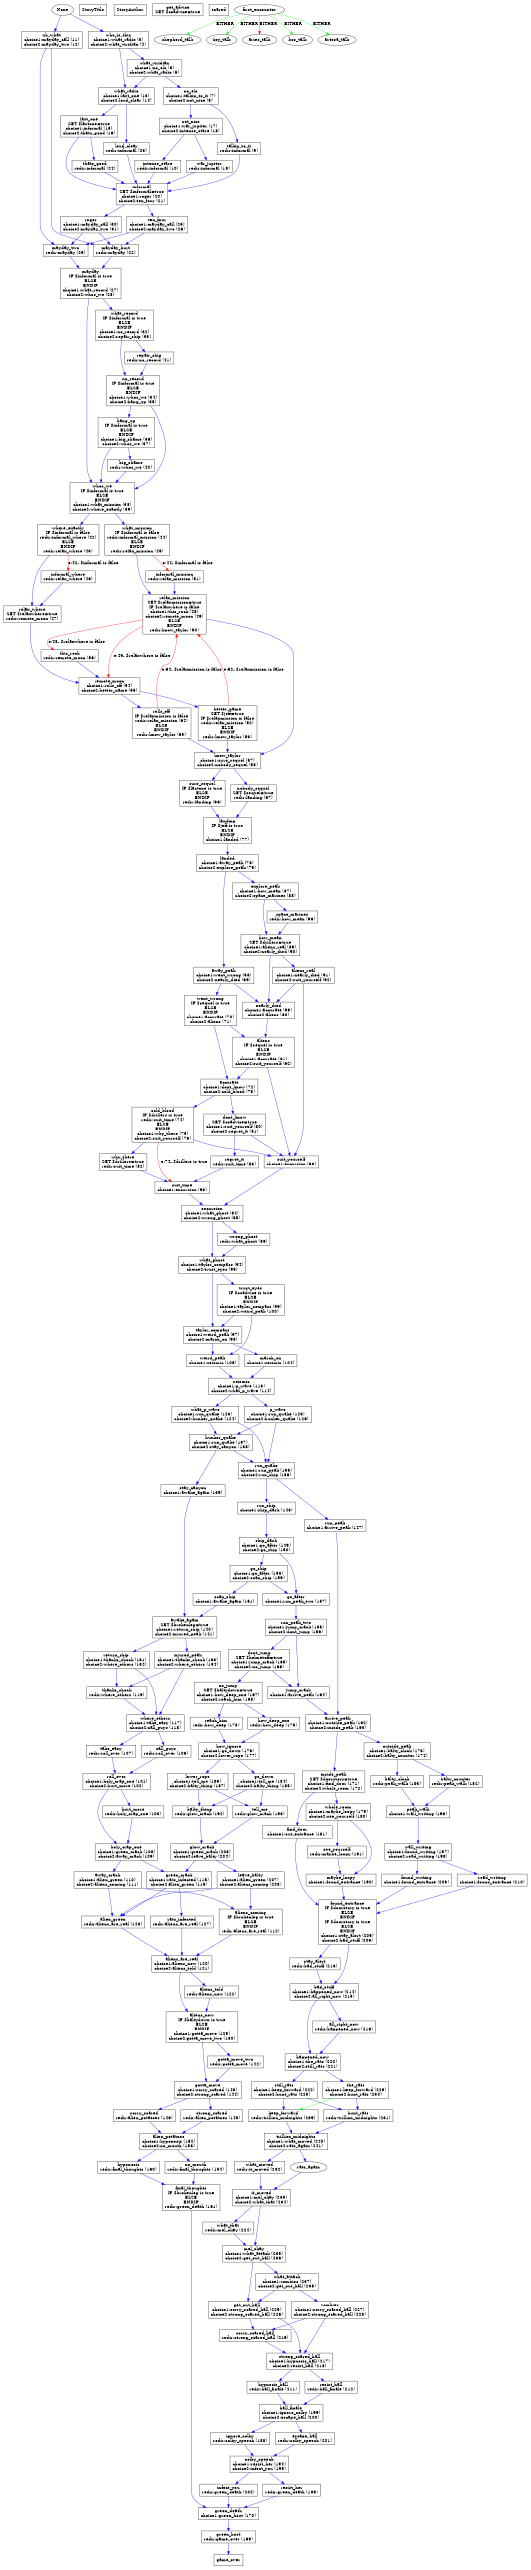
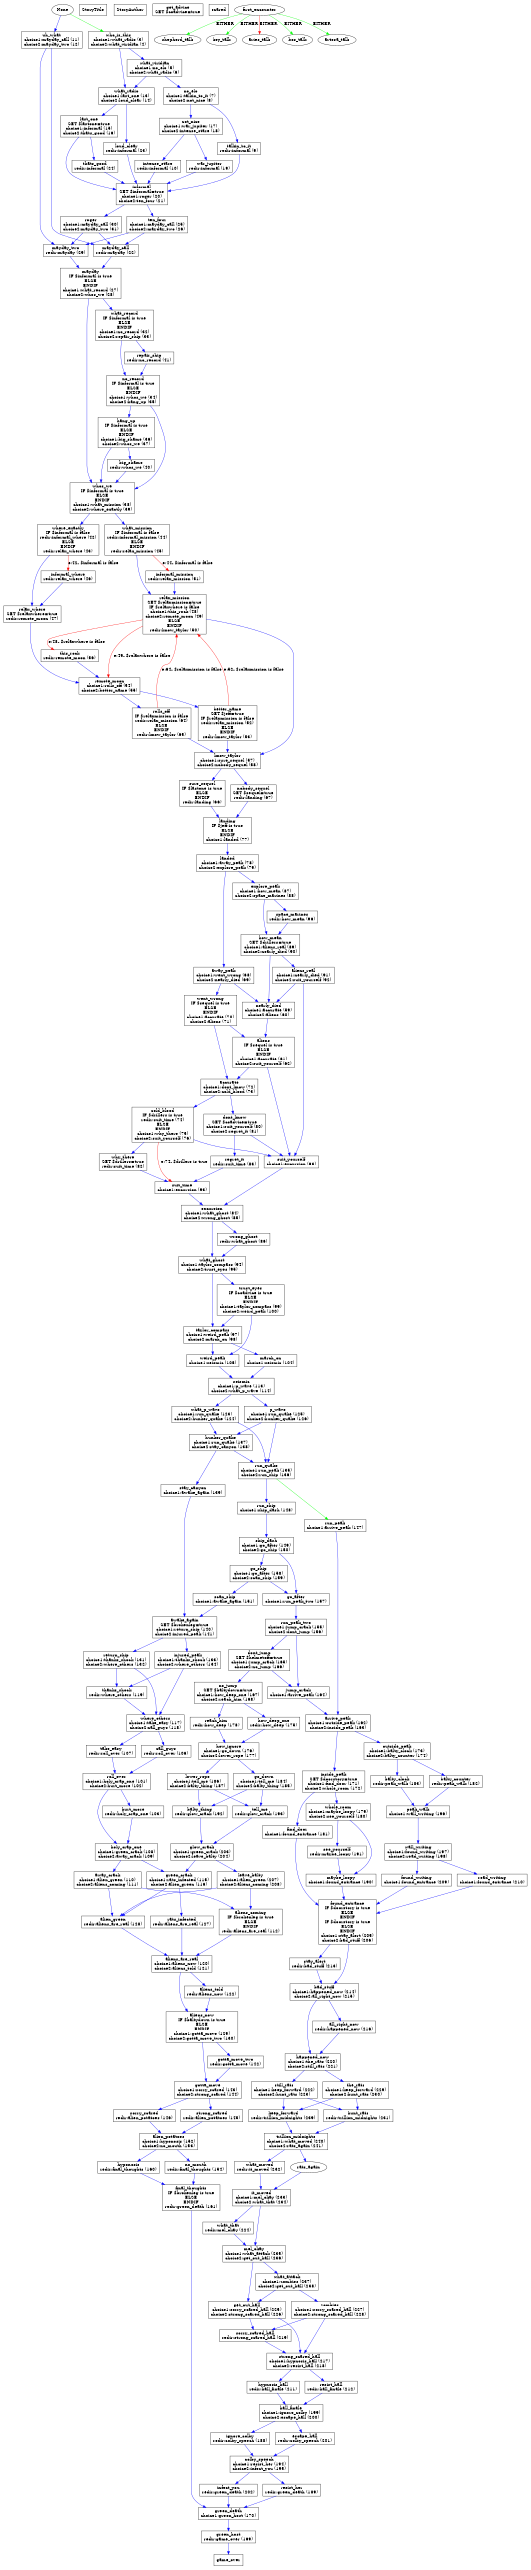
(85, 22) -> (85, 22)
(116, 251) -> (116, 251)
(301, 1498) -> (301, 1498)
(297, 1832) -> (297, 1832)
(317, 2104) -> (317, 2104)
